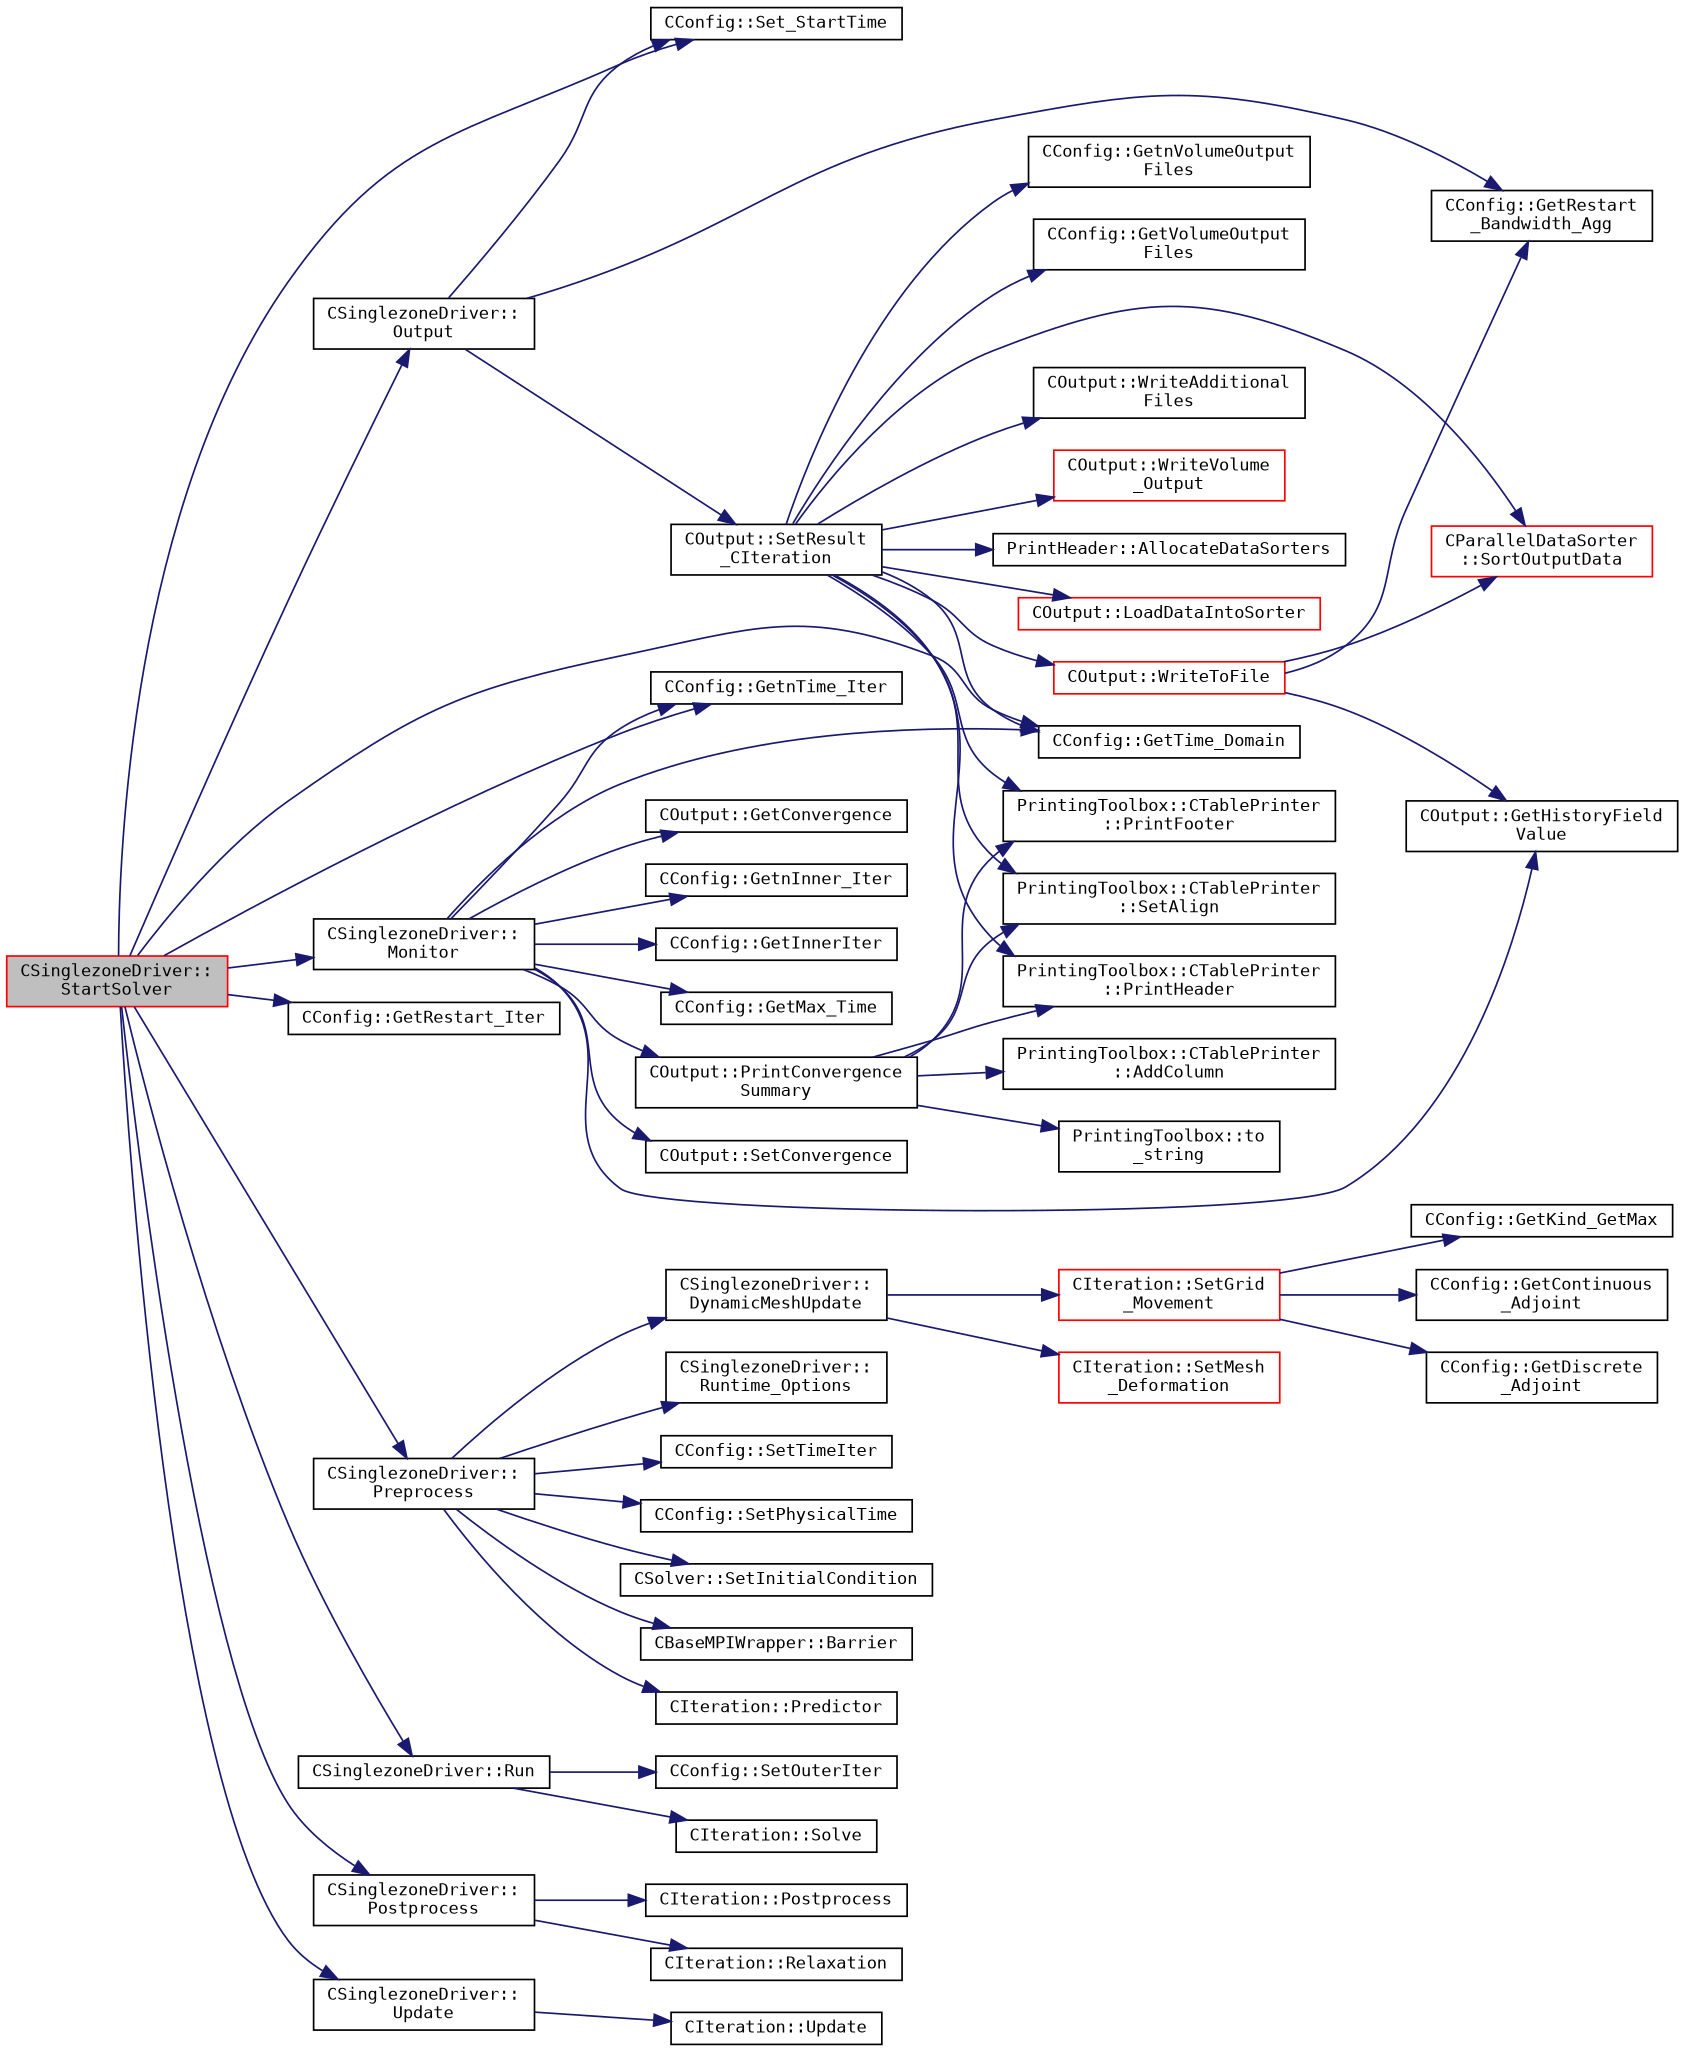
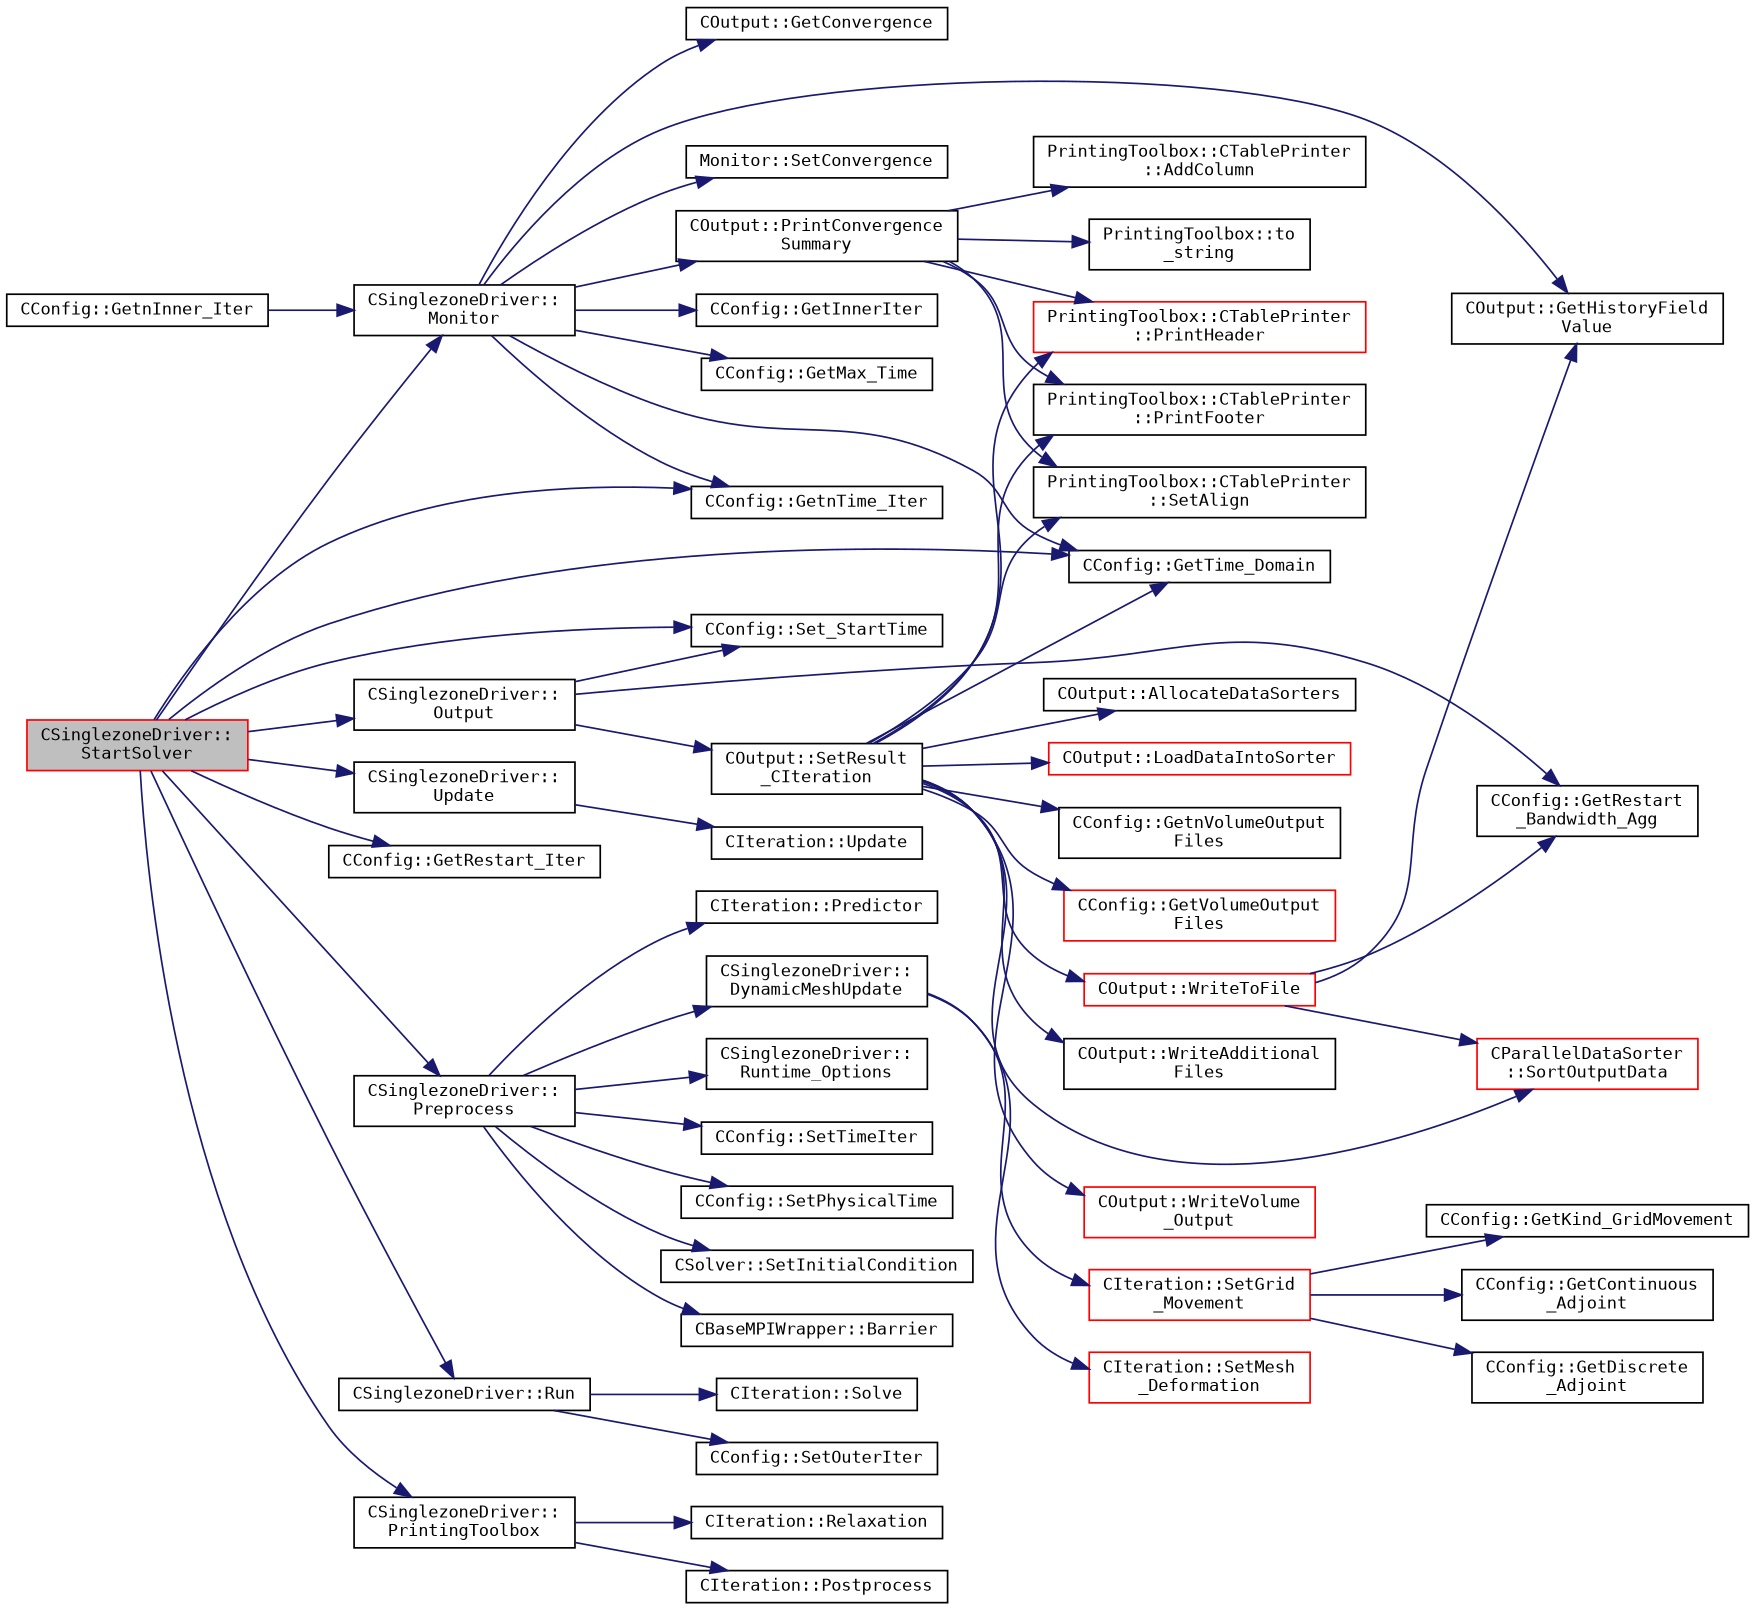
(1169, 244) -> (1200, 916)
(1169, 550) -> (1200, 695)
(603, 912) -> (303, 310)
(1169, 981) -> (1200, 327)
(776, 1157) -> (817, 162)
(1542, 1221) -> (1587, 1221)
(424, 1900) -> (465, 1523)
